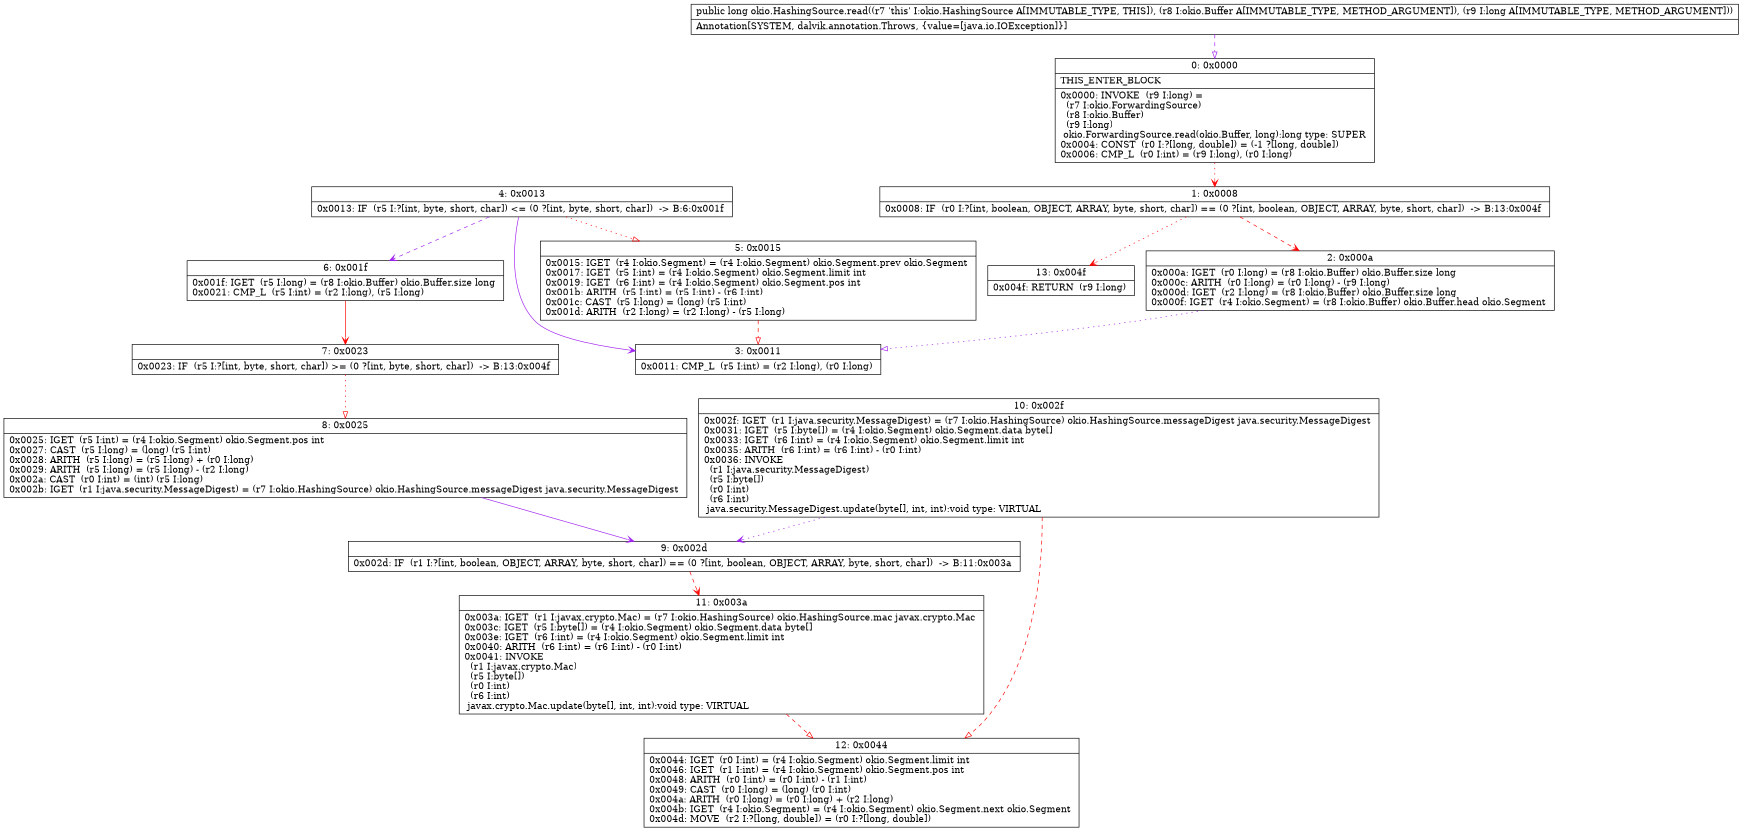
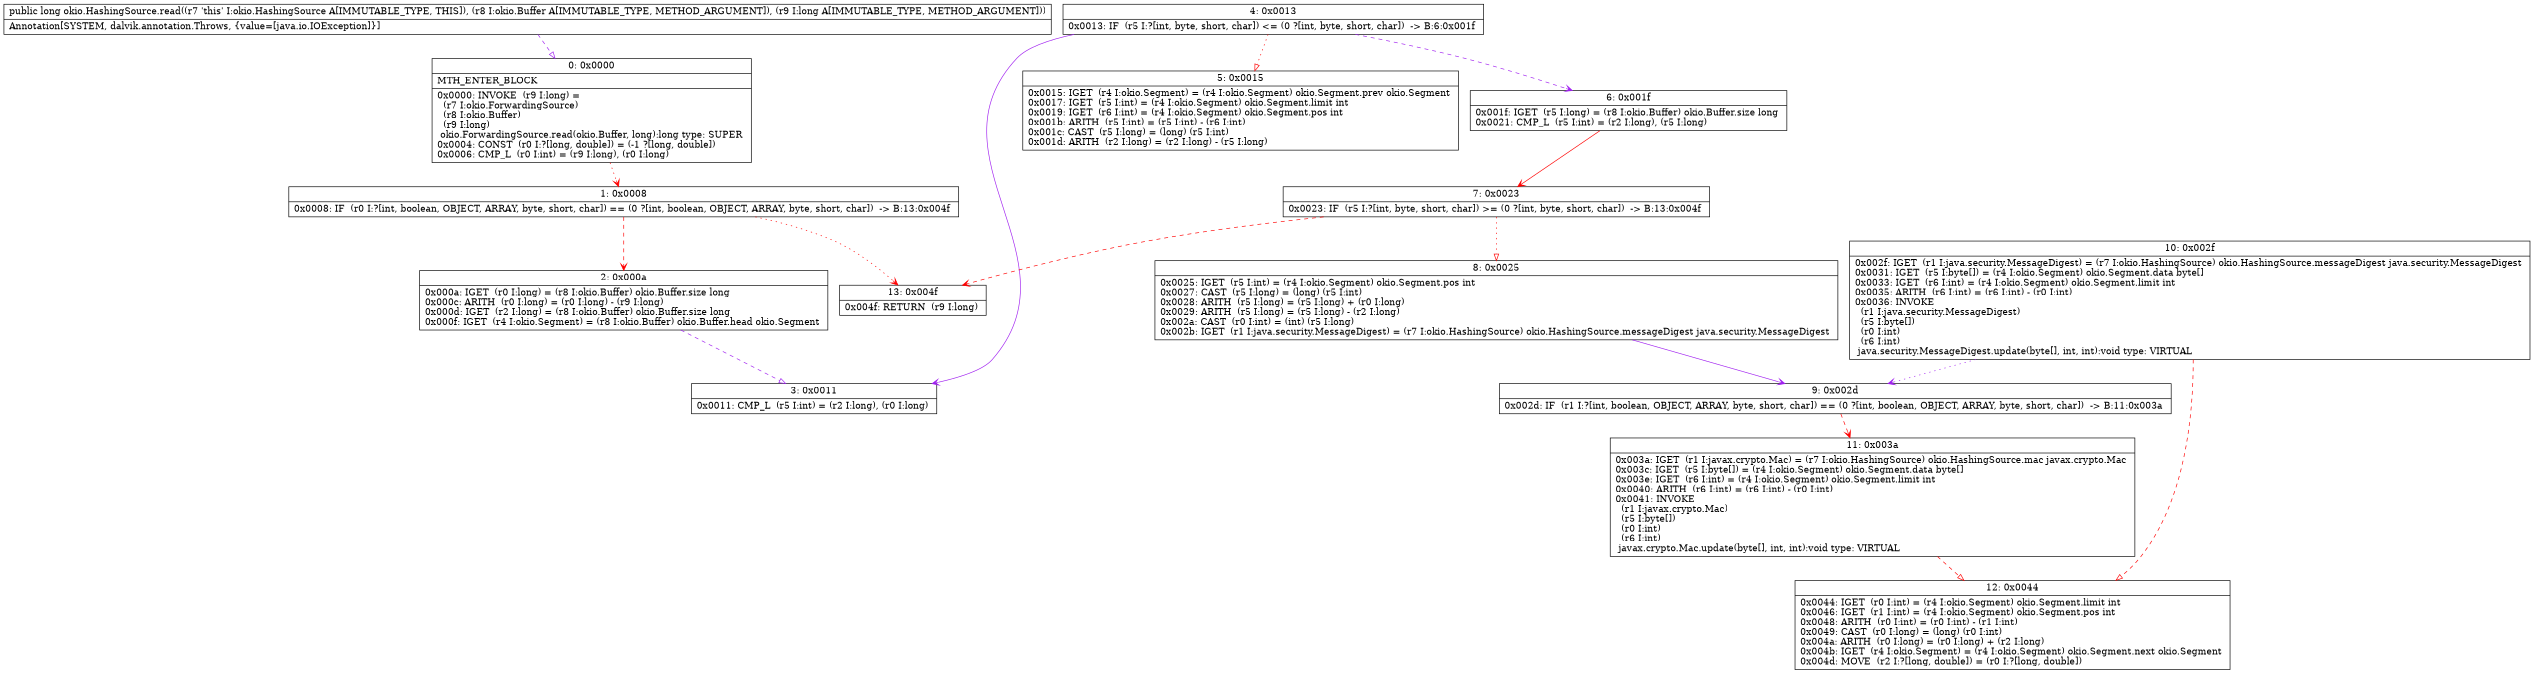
(1111, 81) -> (488, 81)
none -> (1145, 242)
(758, 329) -> none
(1046, 333) -> (730, 355)
